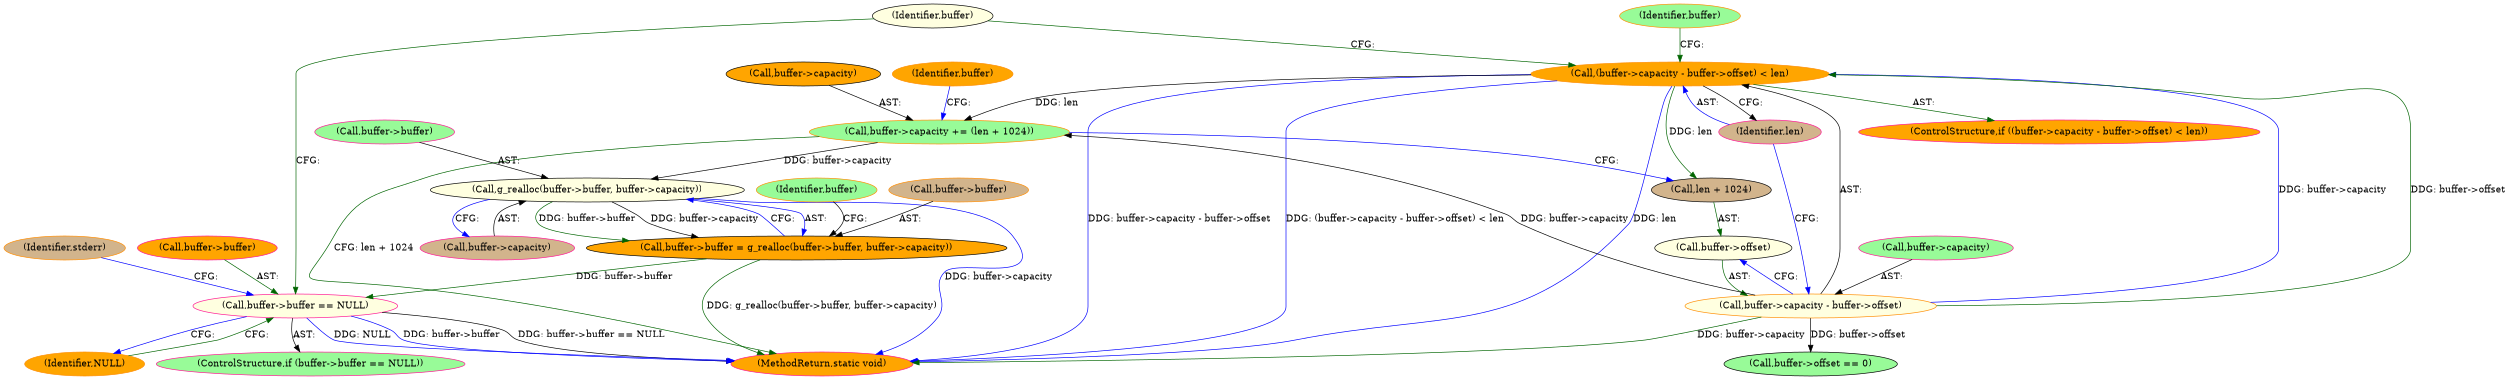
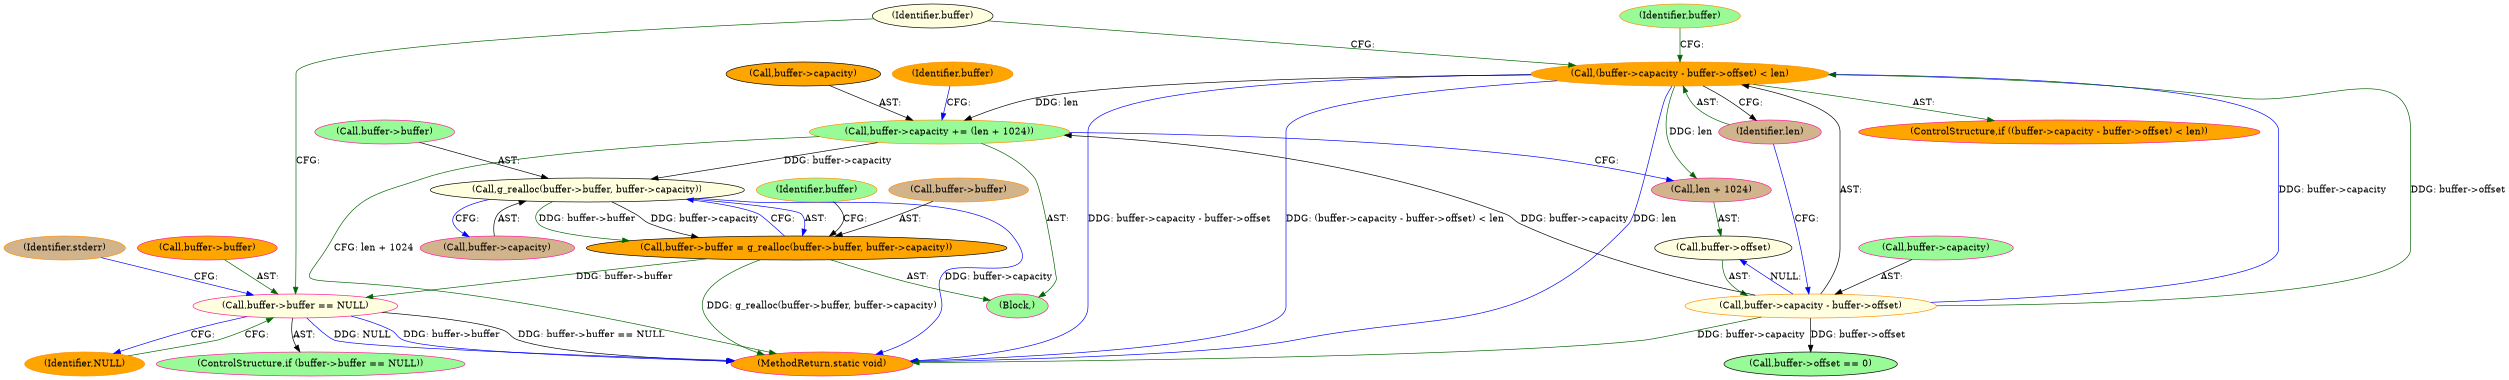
(1704, 113) -> (1704, 113)
(1711, 190) -> (1711, 190)
(1788, 277) -> (1788, 277)
none -> (1017, 306)
